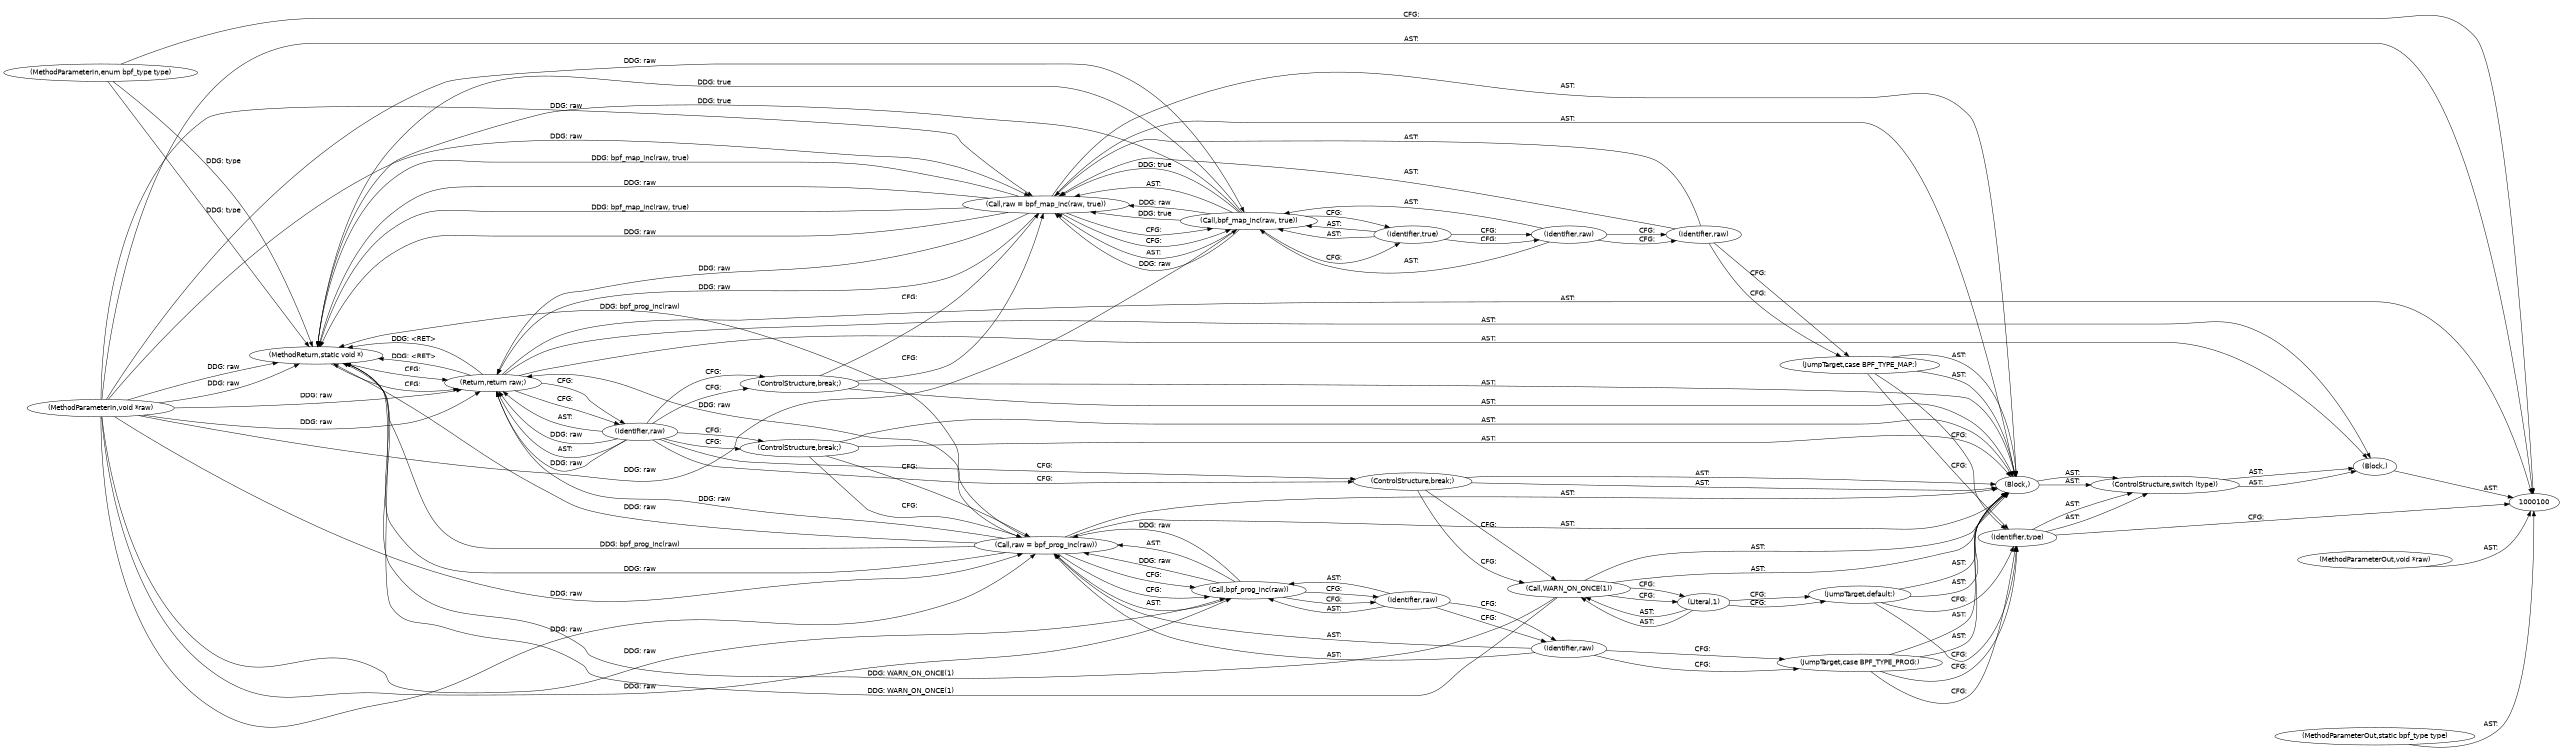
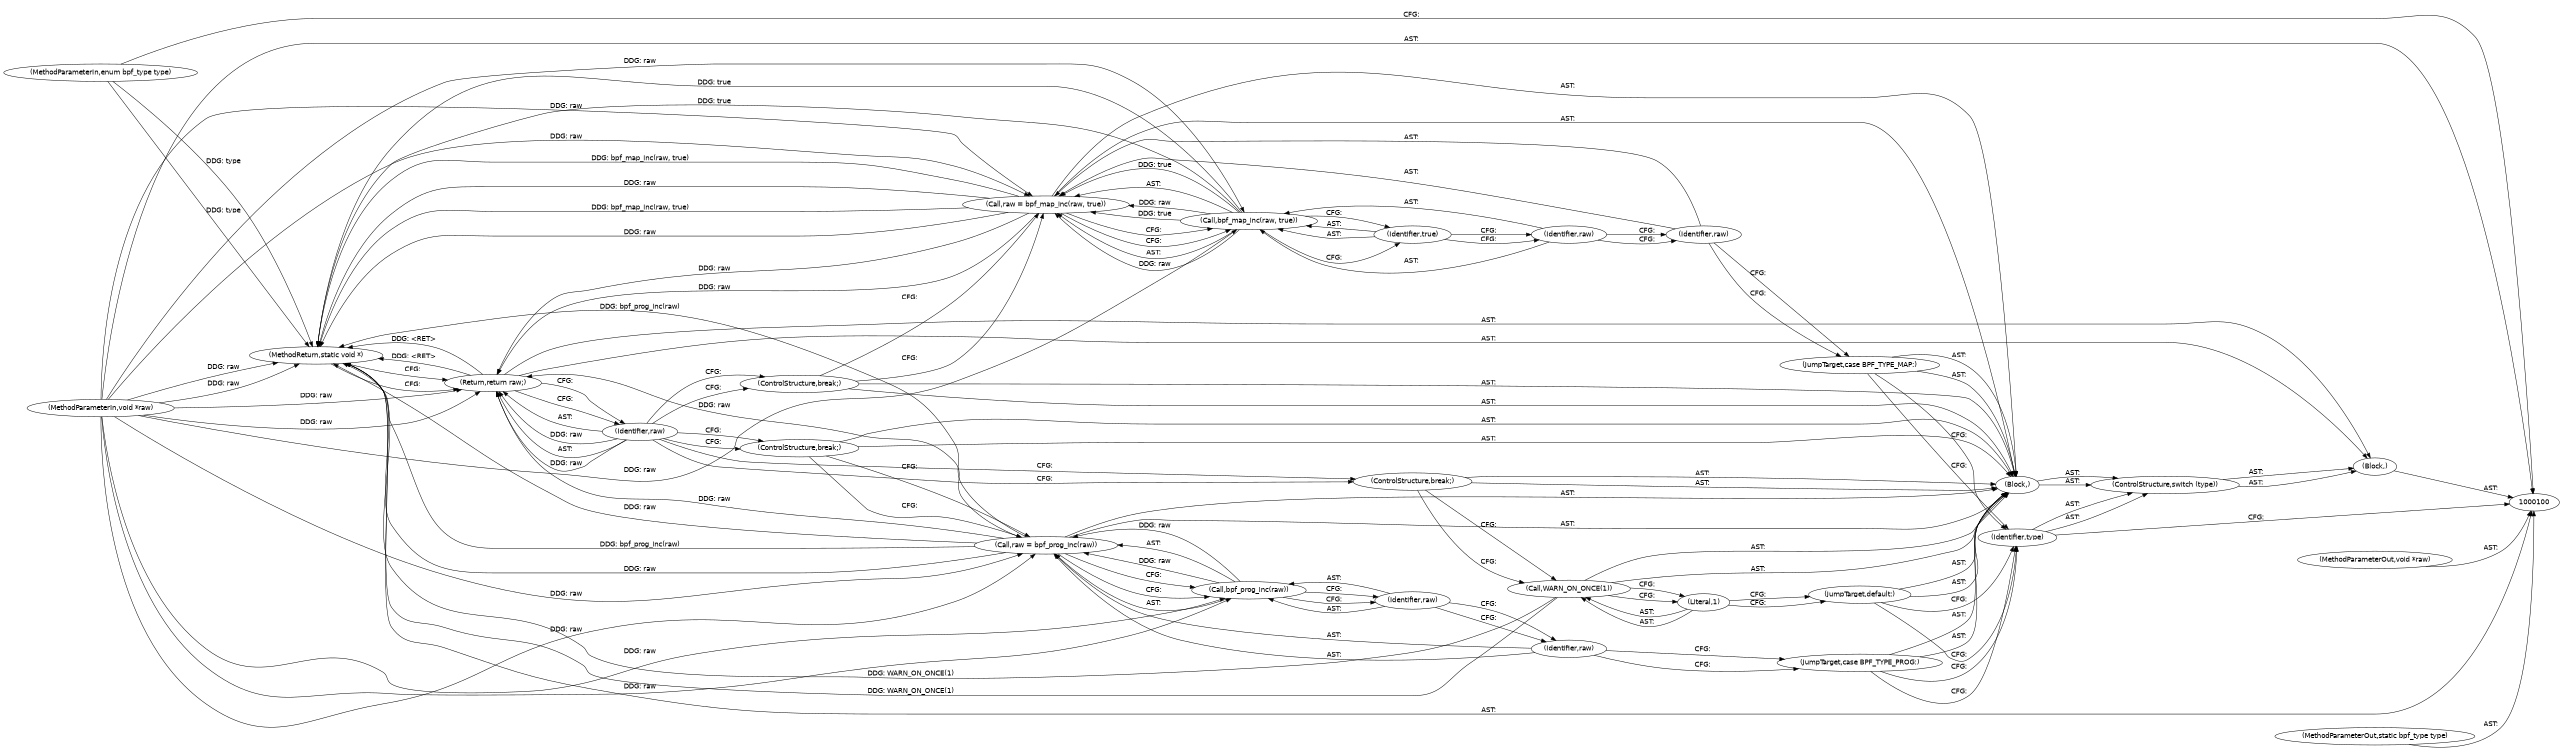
(1561, 302) -> (1369, 714)
